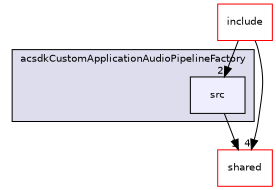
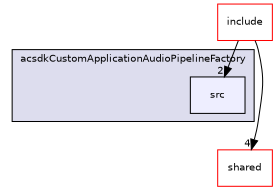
(230, 128) -> none
